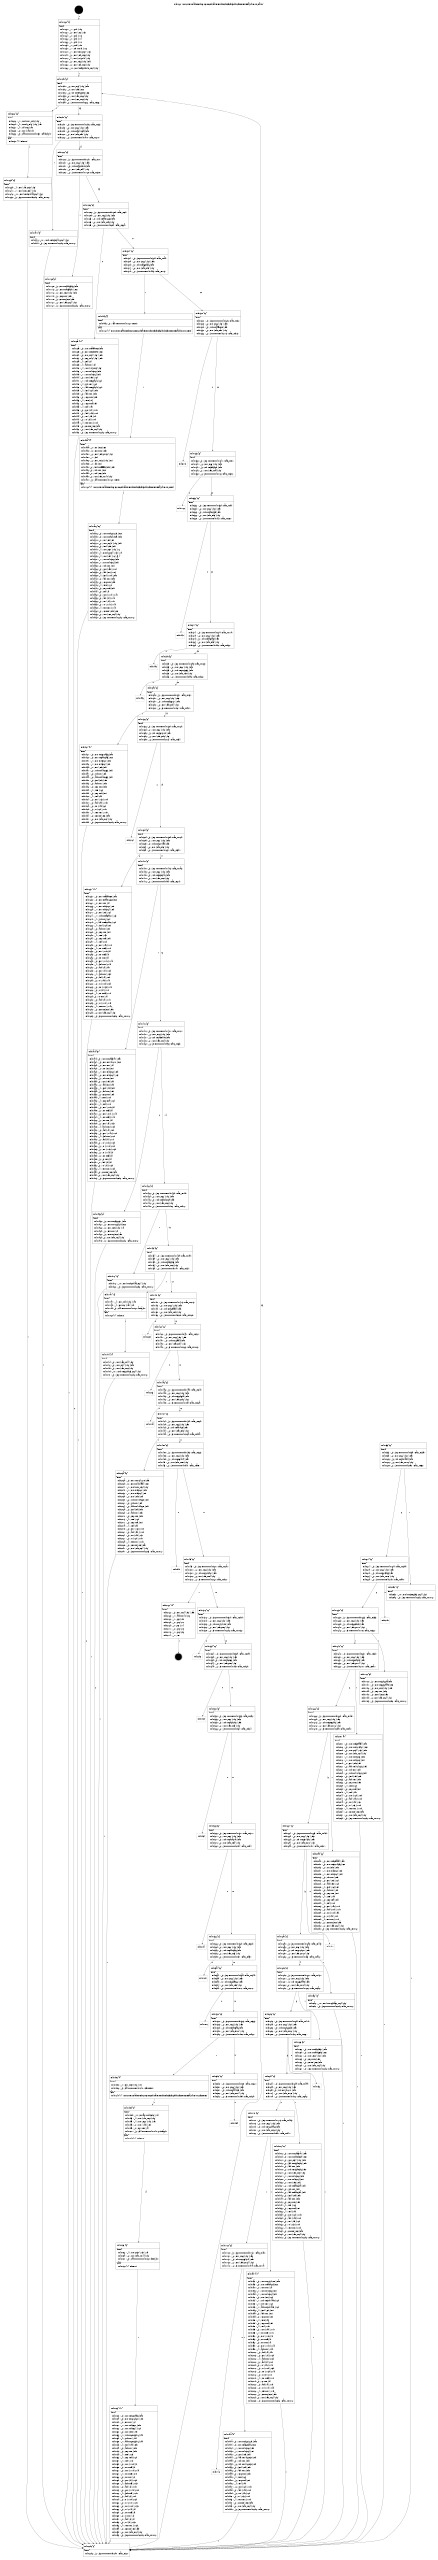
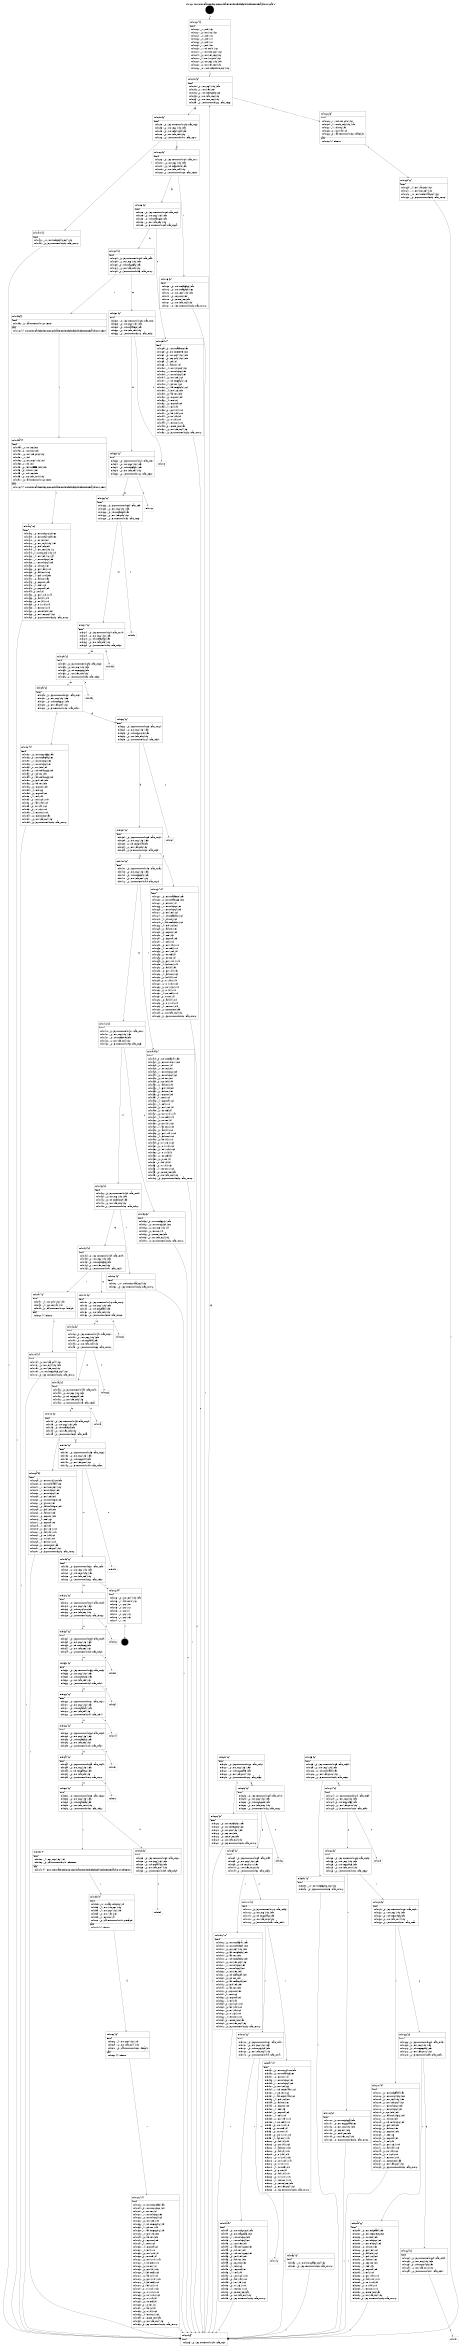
(300, 1947) -> none
